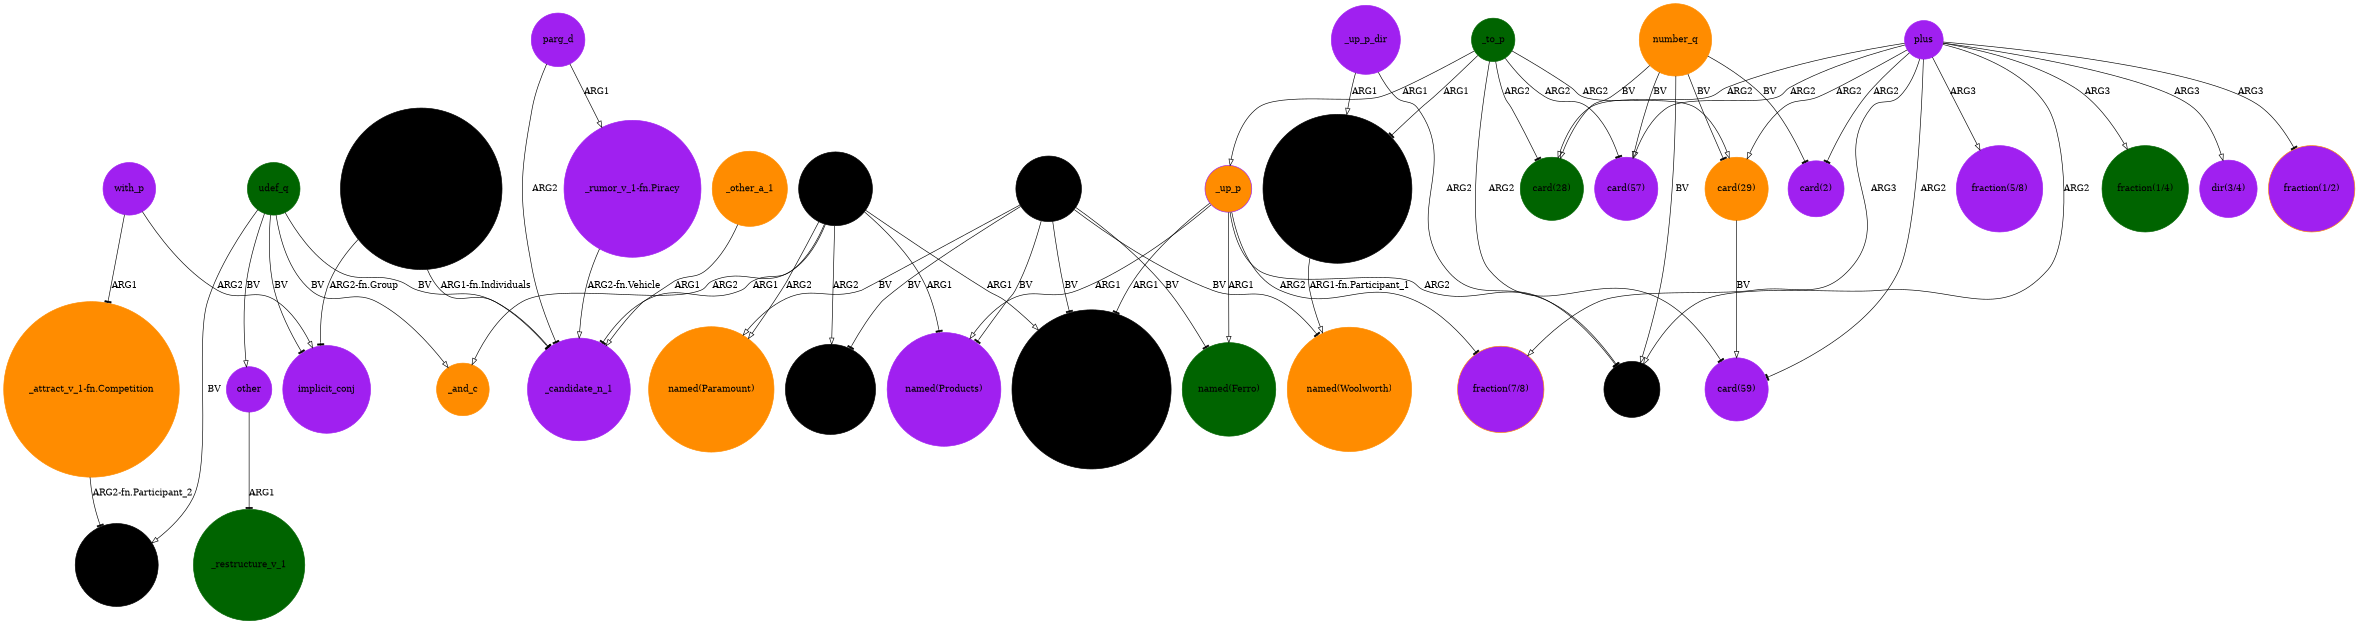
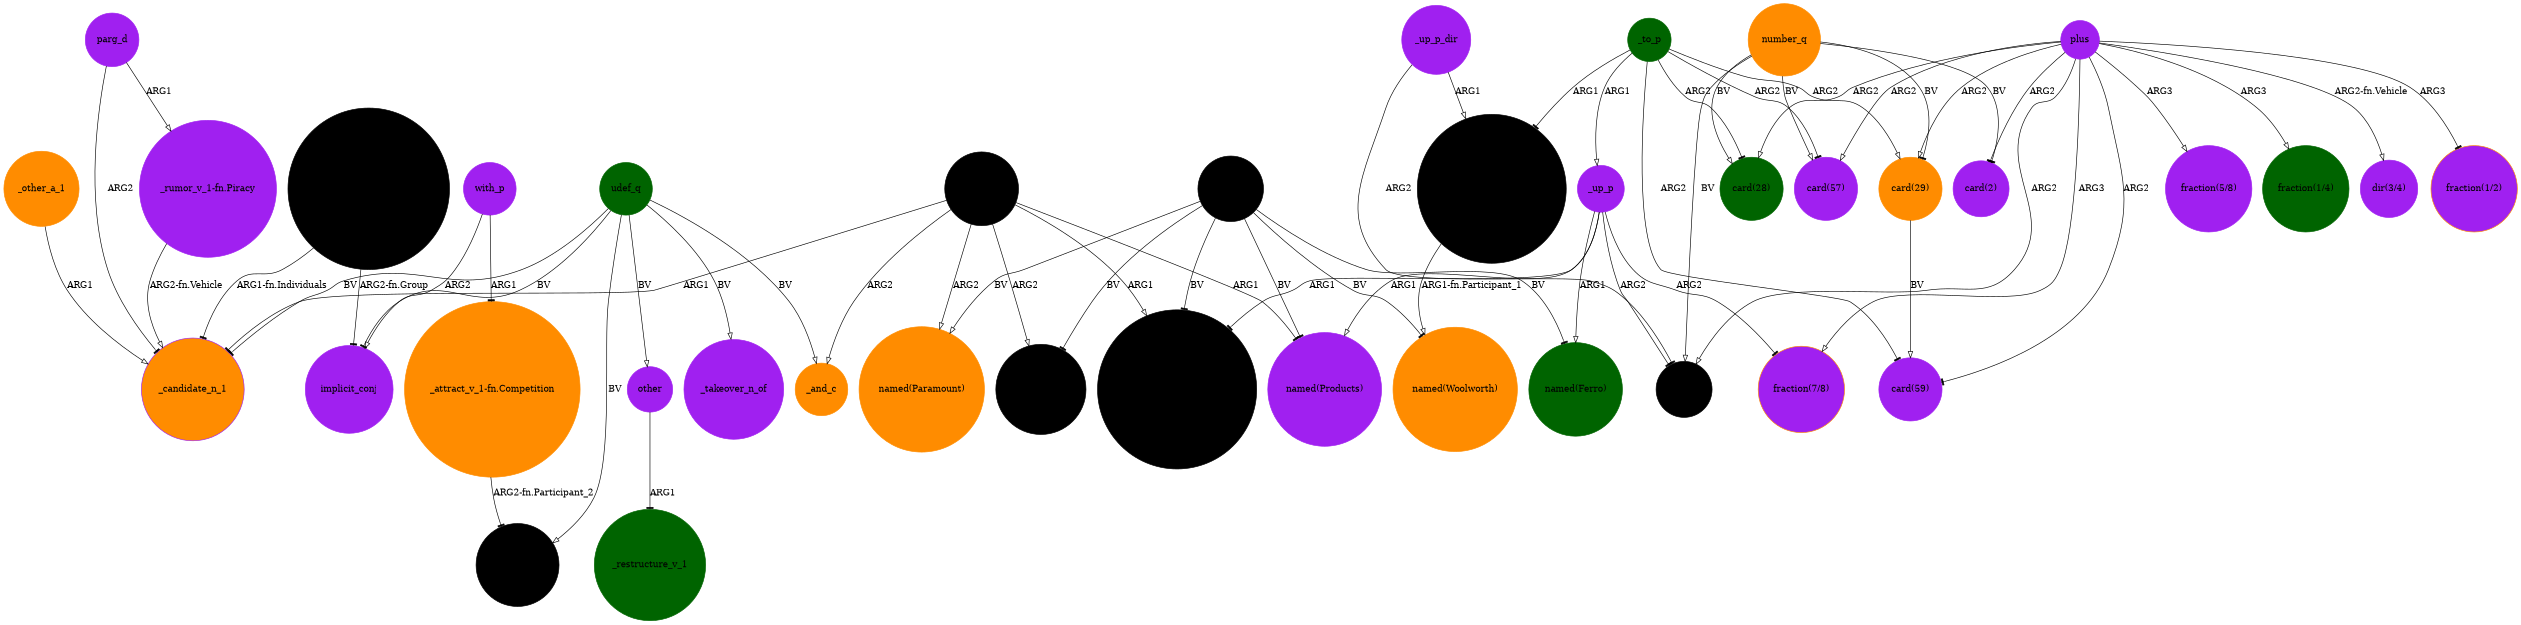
(2187, 92) -> (2371, 92)
(1228, 189) -> (1601, 189)
(579, 389) -> (193, 389)
none -> (734, 389)
